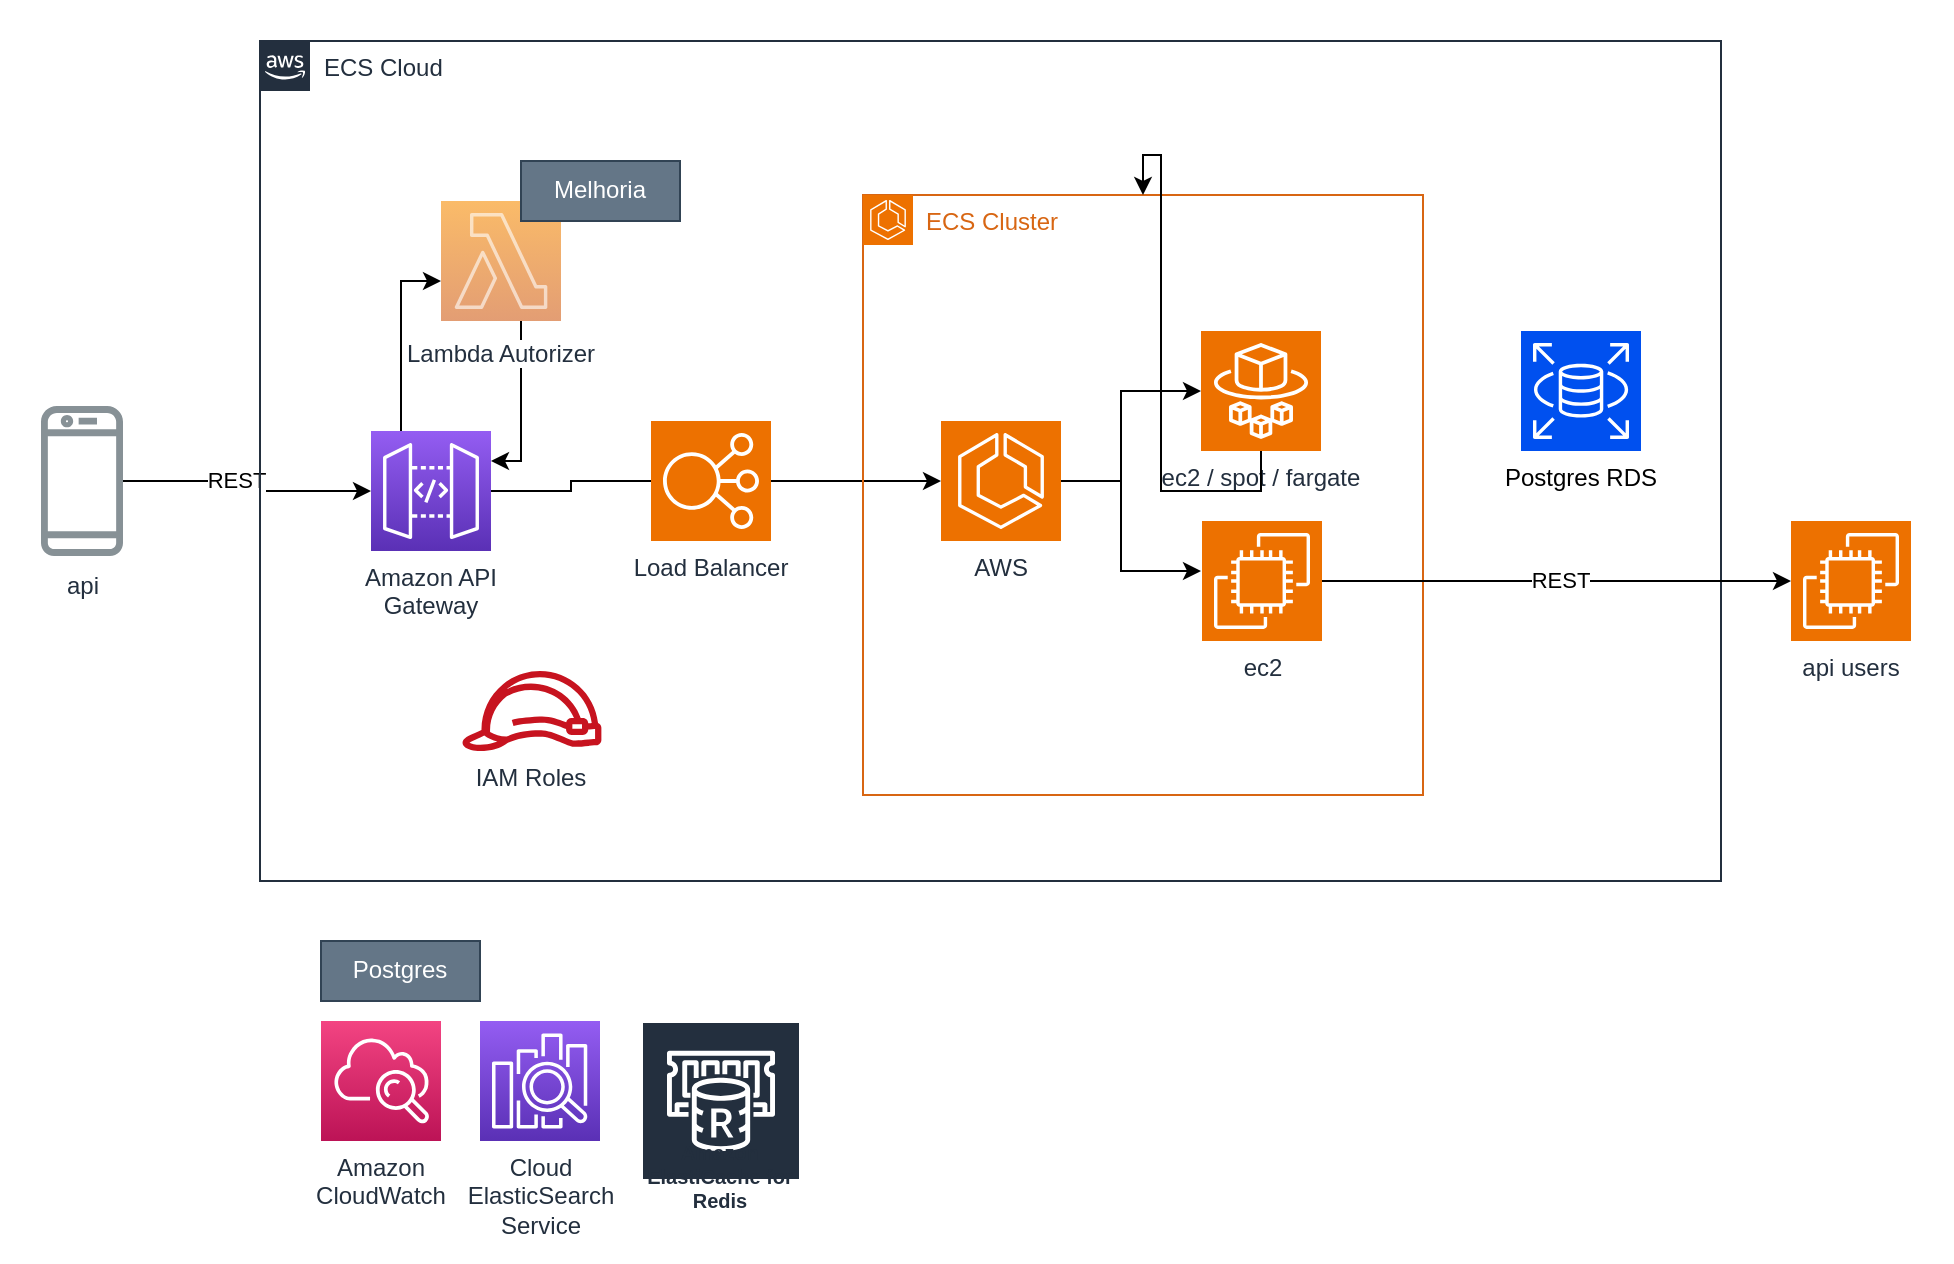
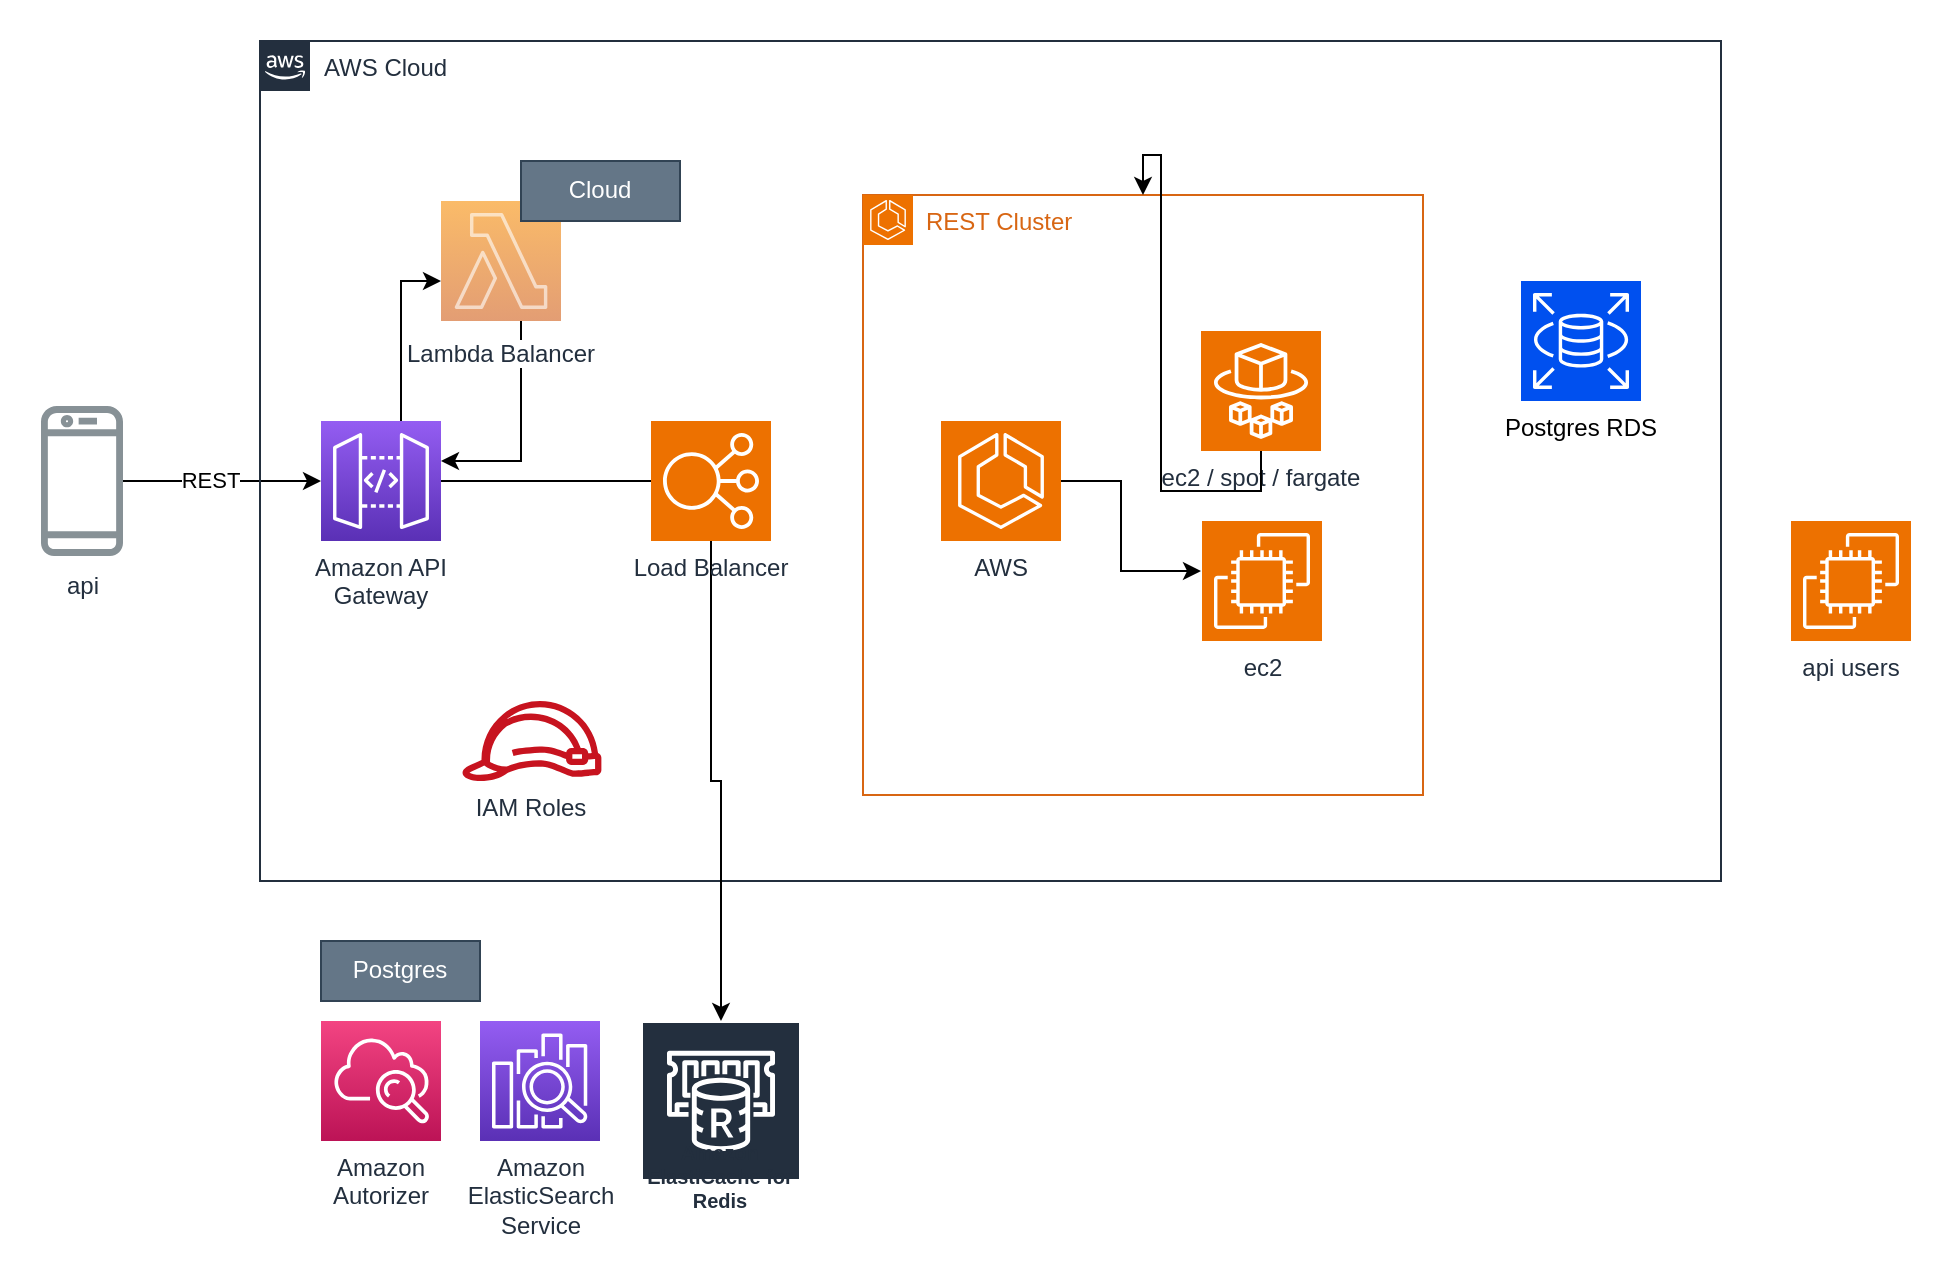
(379, 69) -> (379, 69)
(601, 191) -> (601, 191)
(995, 223) -> (1001, 223)
(502, 355) -> (502, 355)
(1581, 391) -> (1581, 341)
(1121, 401) -> none
(849, 481) -> (711, 779)
(431, 491) -> (381, 481)
(1550, 581) -> none
(532, 711) -> (532, 741)
(382, 1184) -> (382, 1184)
(542, 1198) -> (542, 1198)
